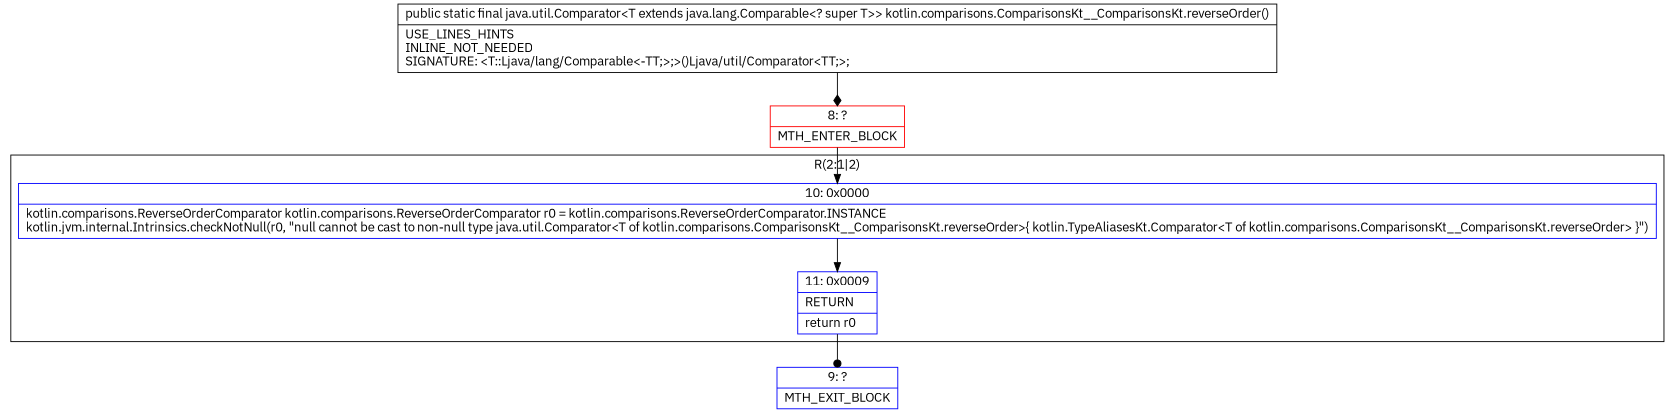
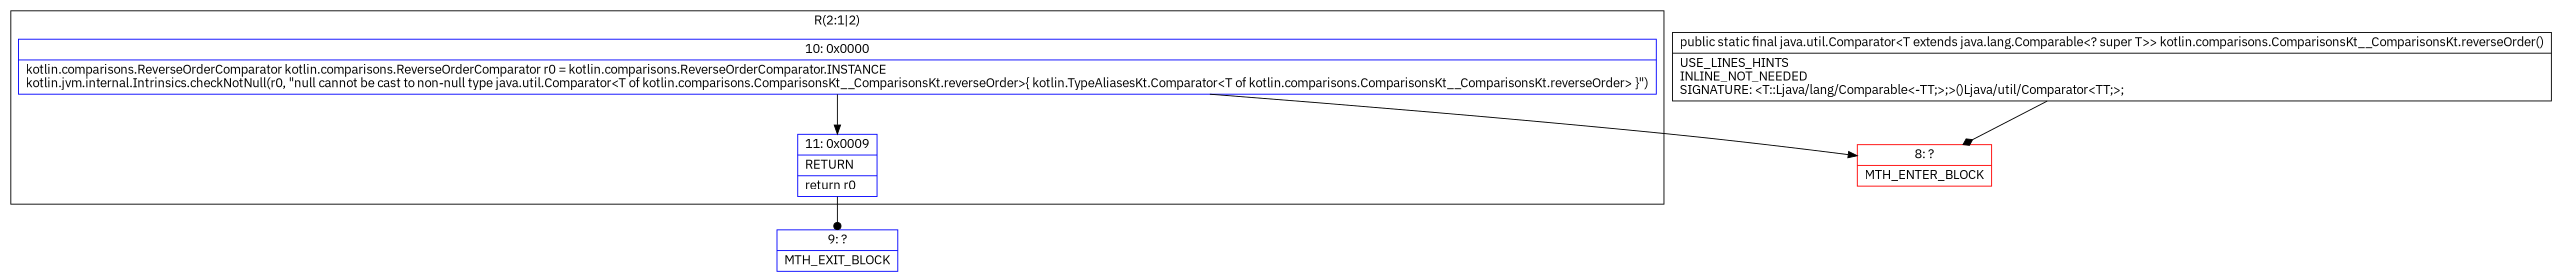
(837, 161) -> (1529, 121)
